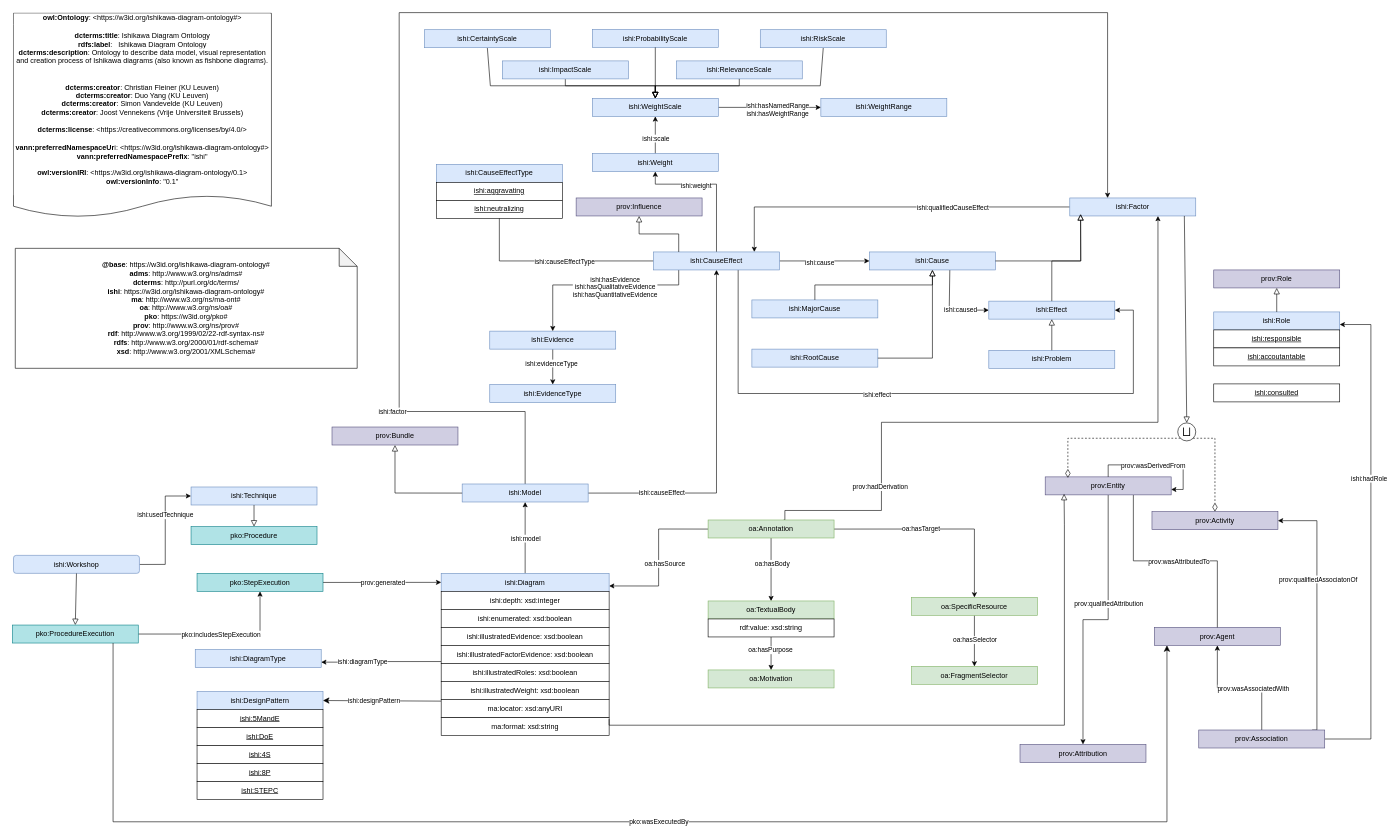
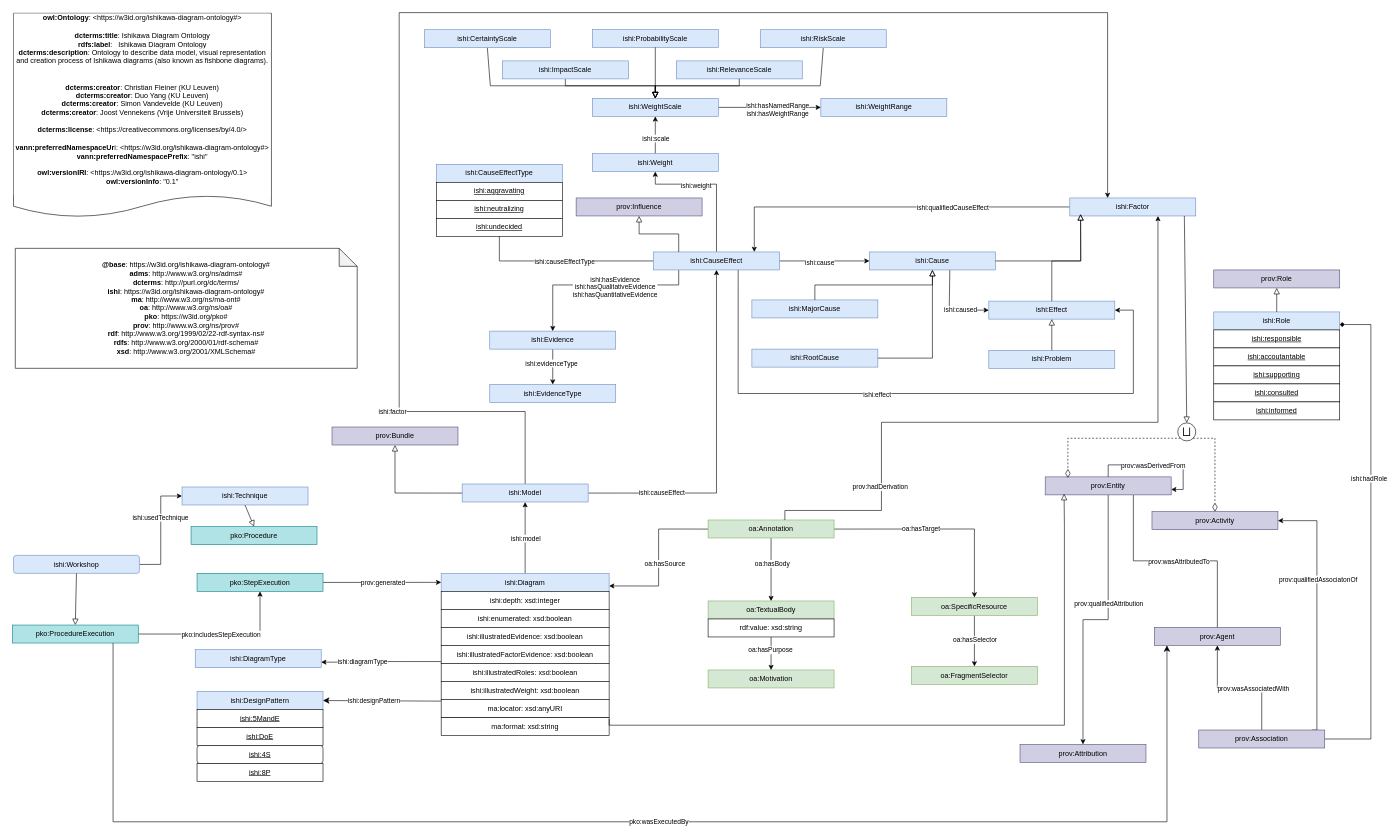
none -> (500, 227)
(1345, 324) -> (1346, 324)
none -> (1277, 375)
none -> (1277, 411)
(254, 496) -> (245, 496)
(260, 754) -> (260, 754)
(260, 790) -> none
